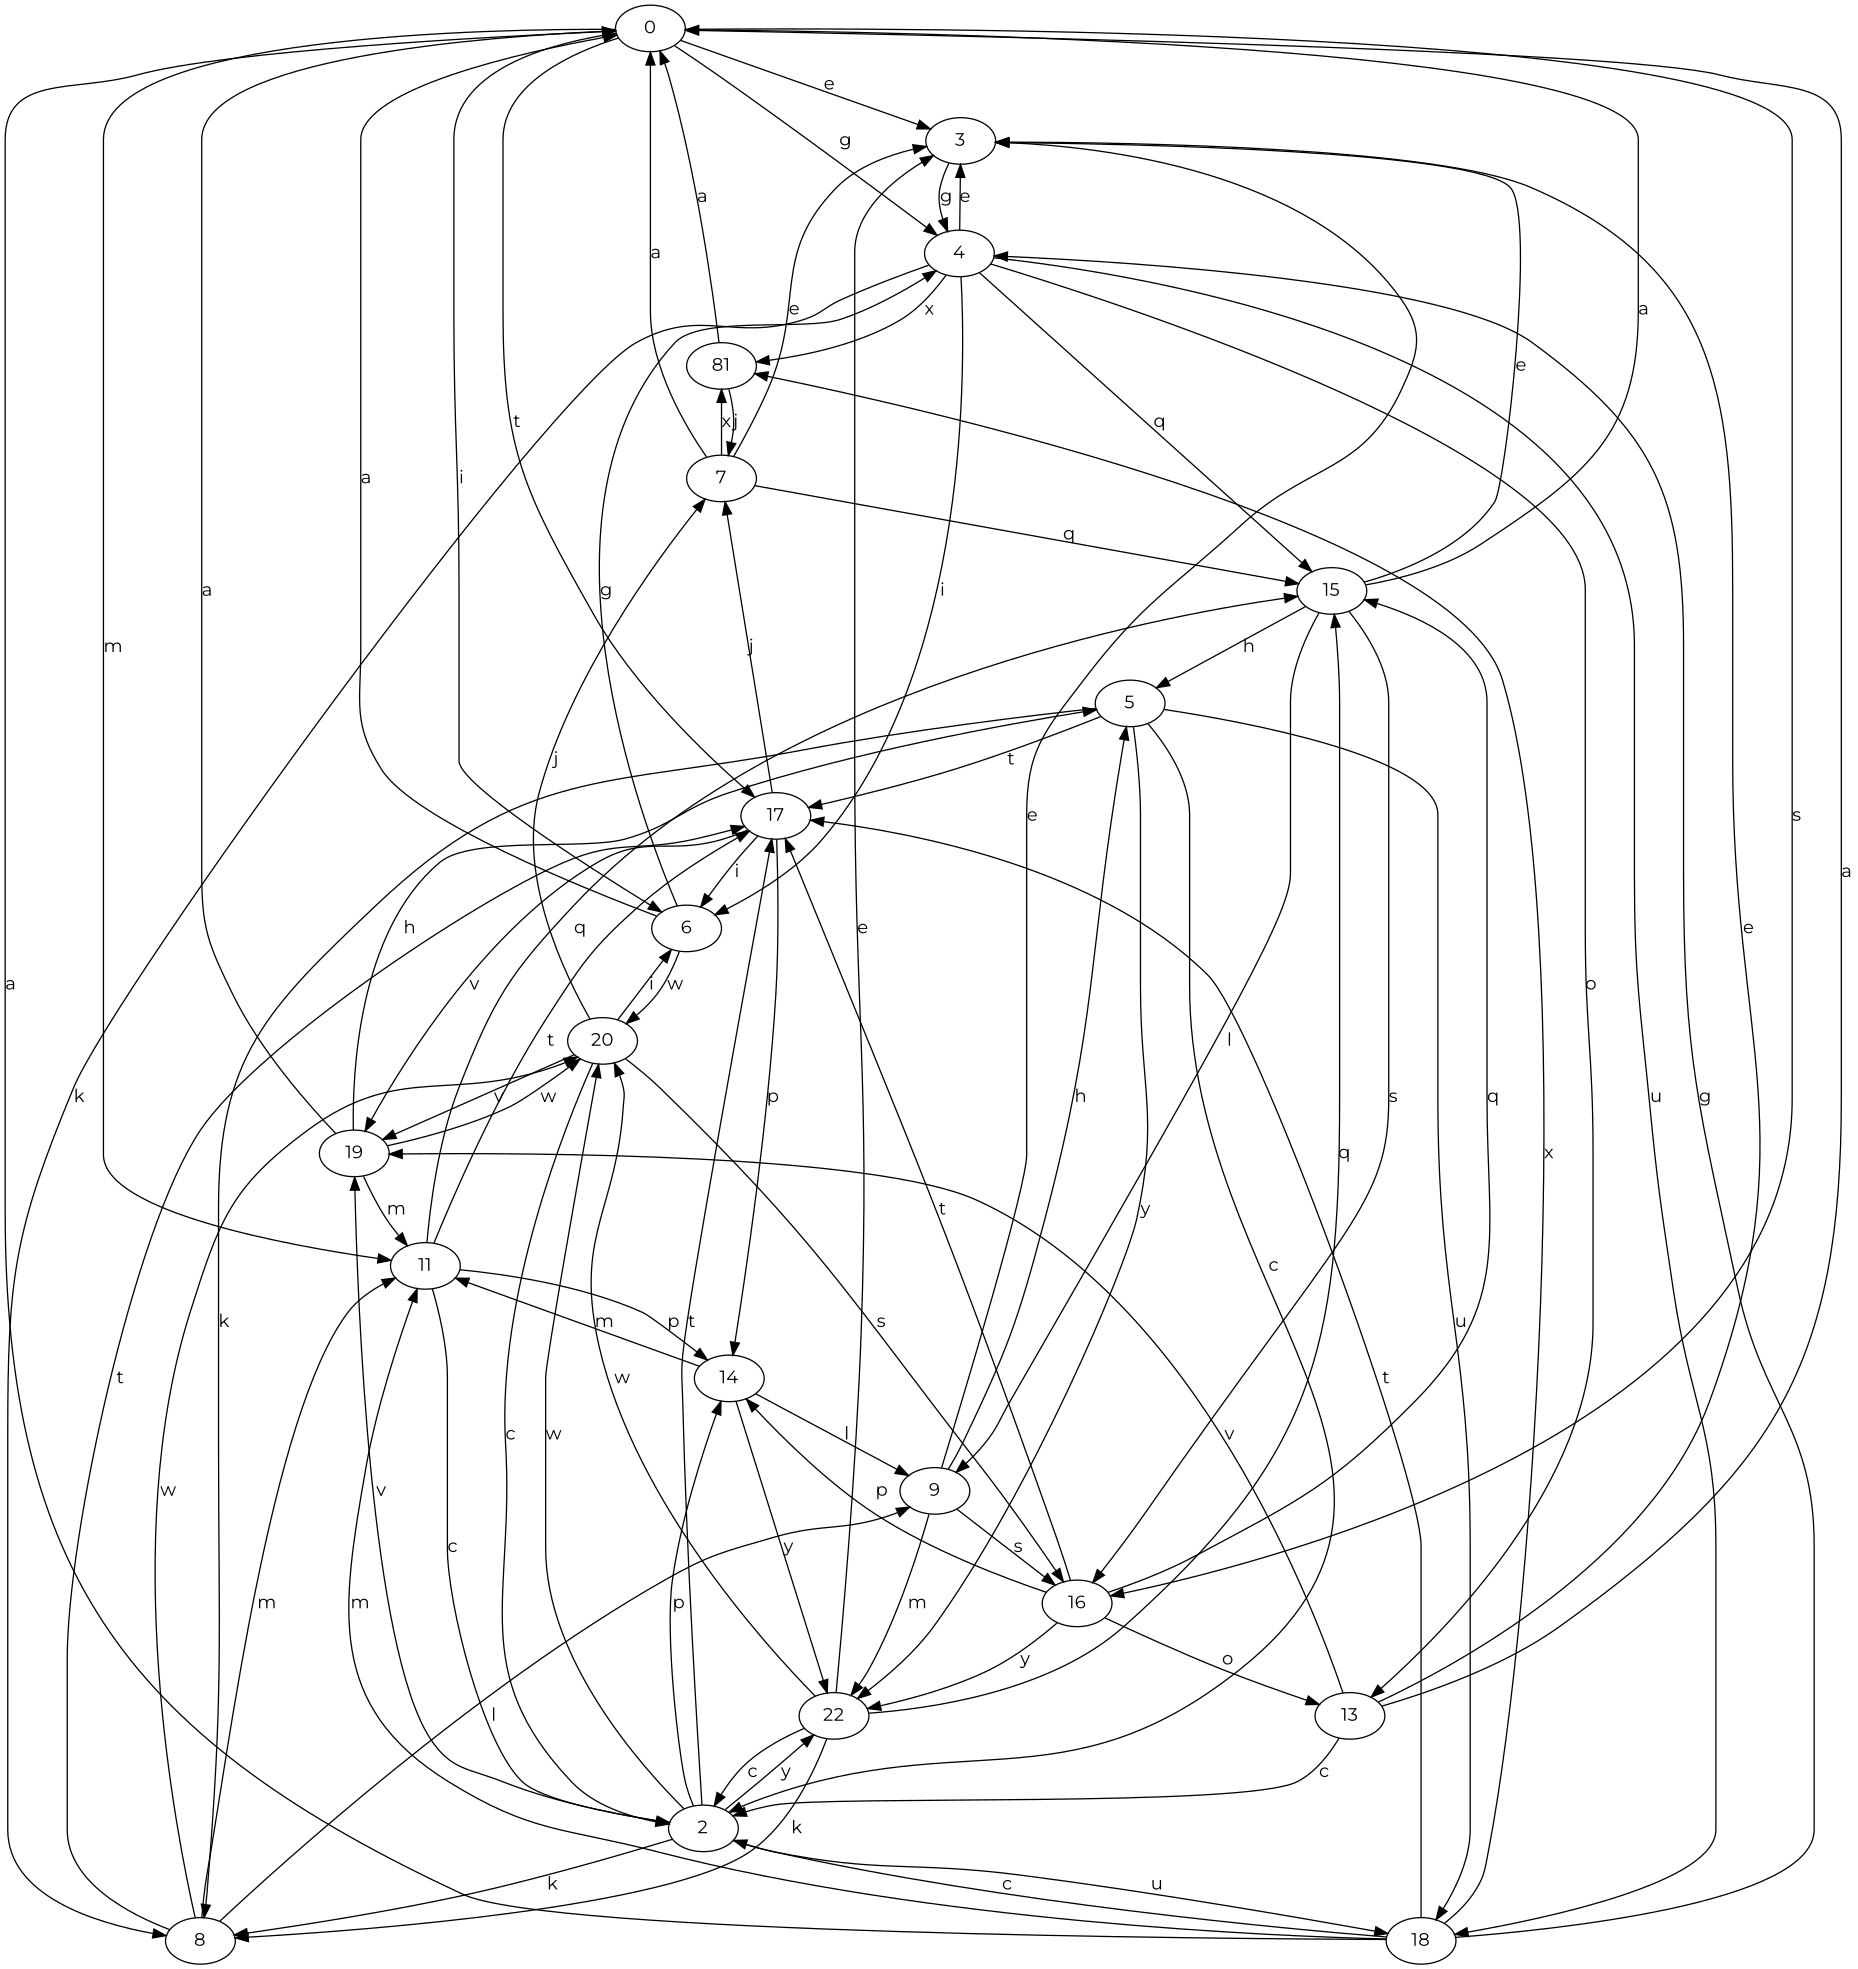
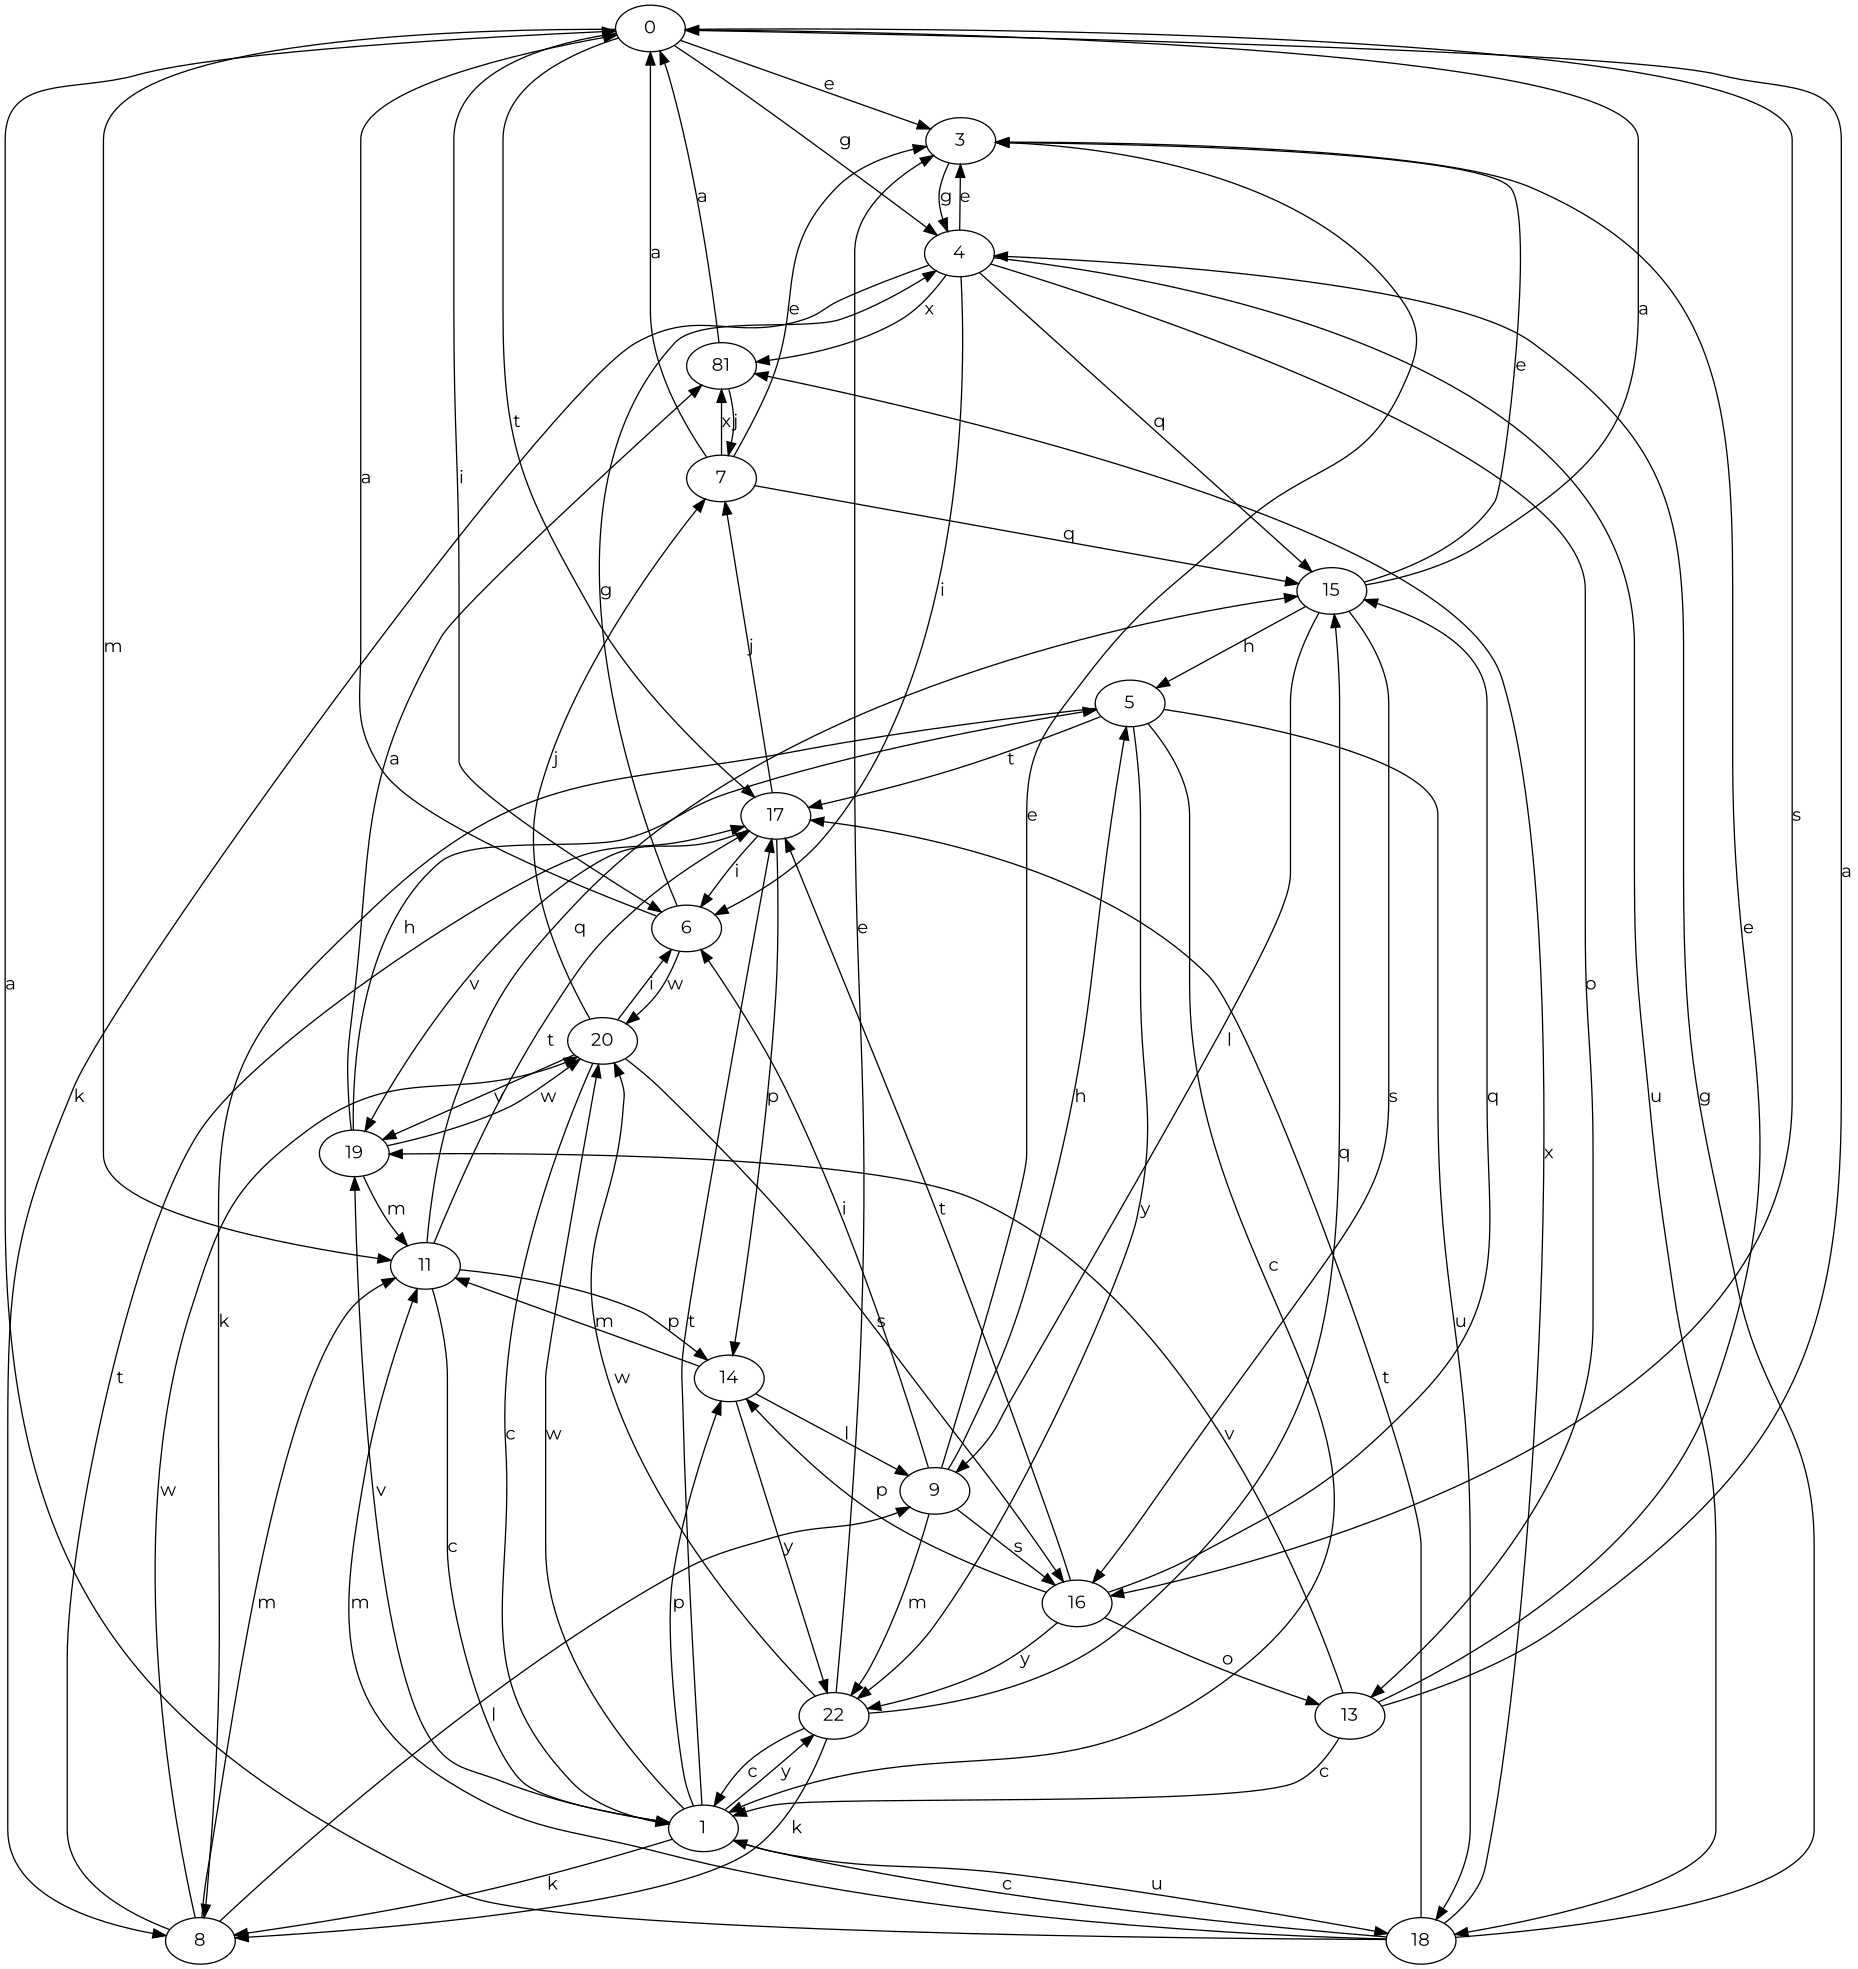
(202, 441) -> (406, 708)
none -> (837, 1206)
(703, 1828) -> (703, 1828)
